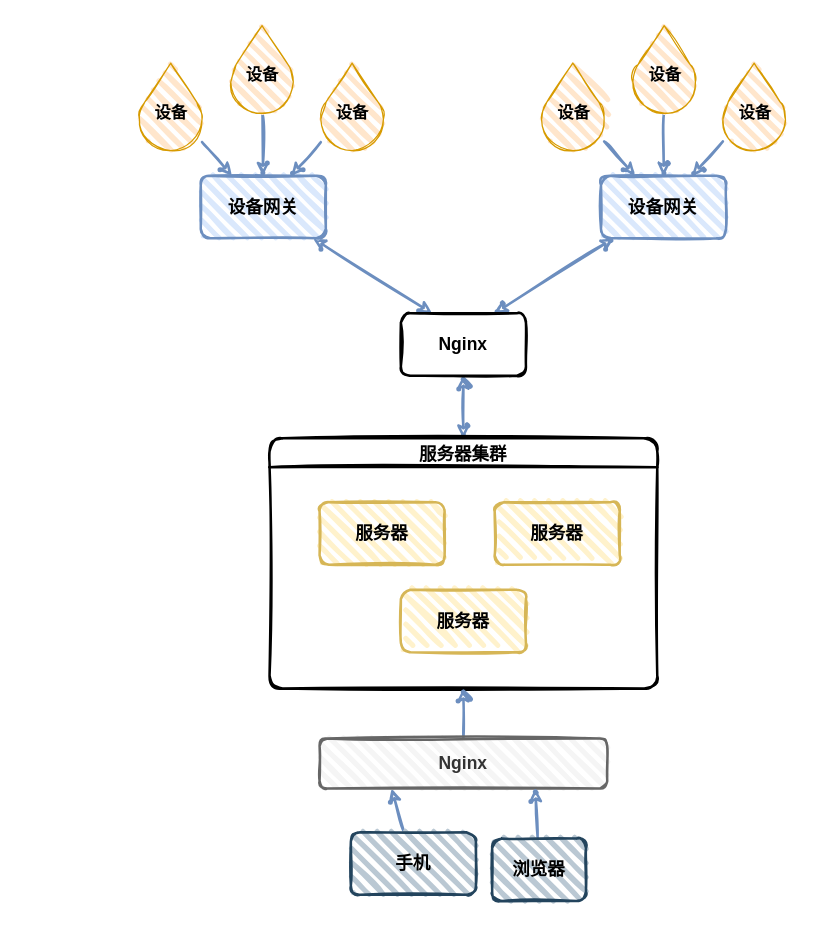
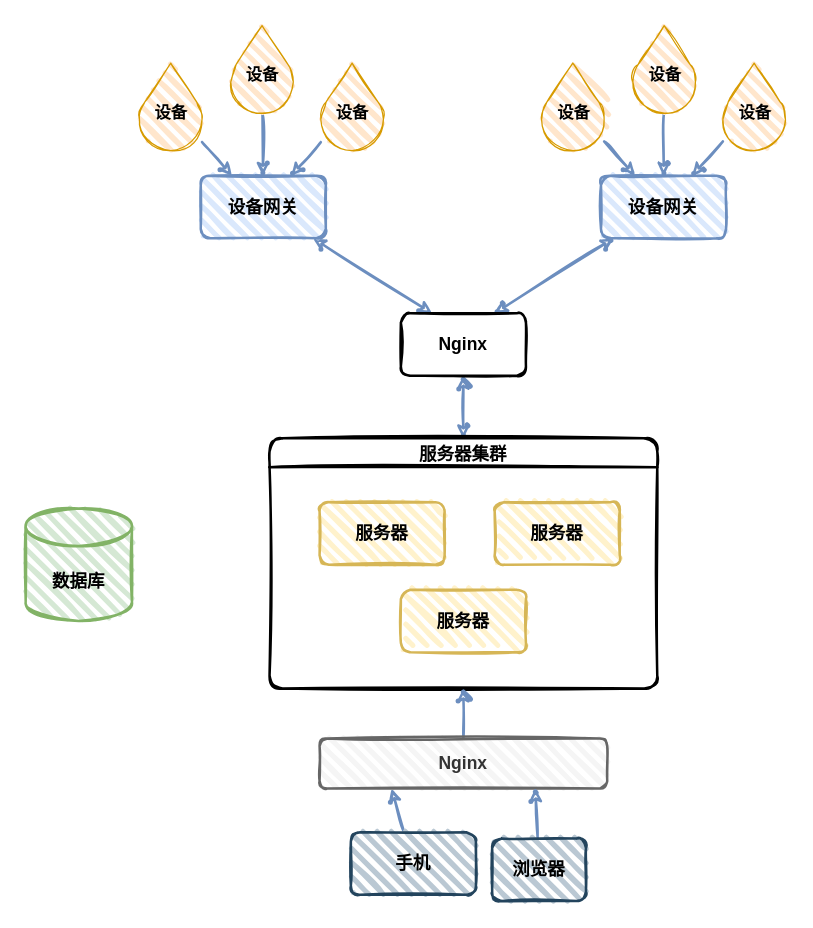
none -> (79, 564)
